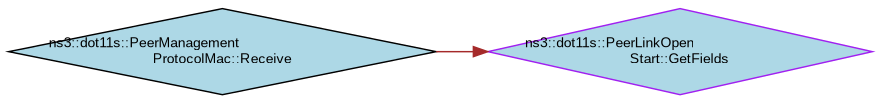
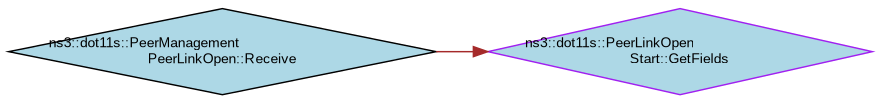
(222, 52) -> (222, 52)
